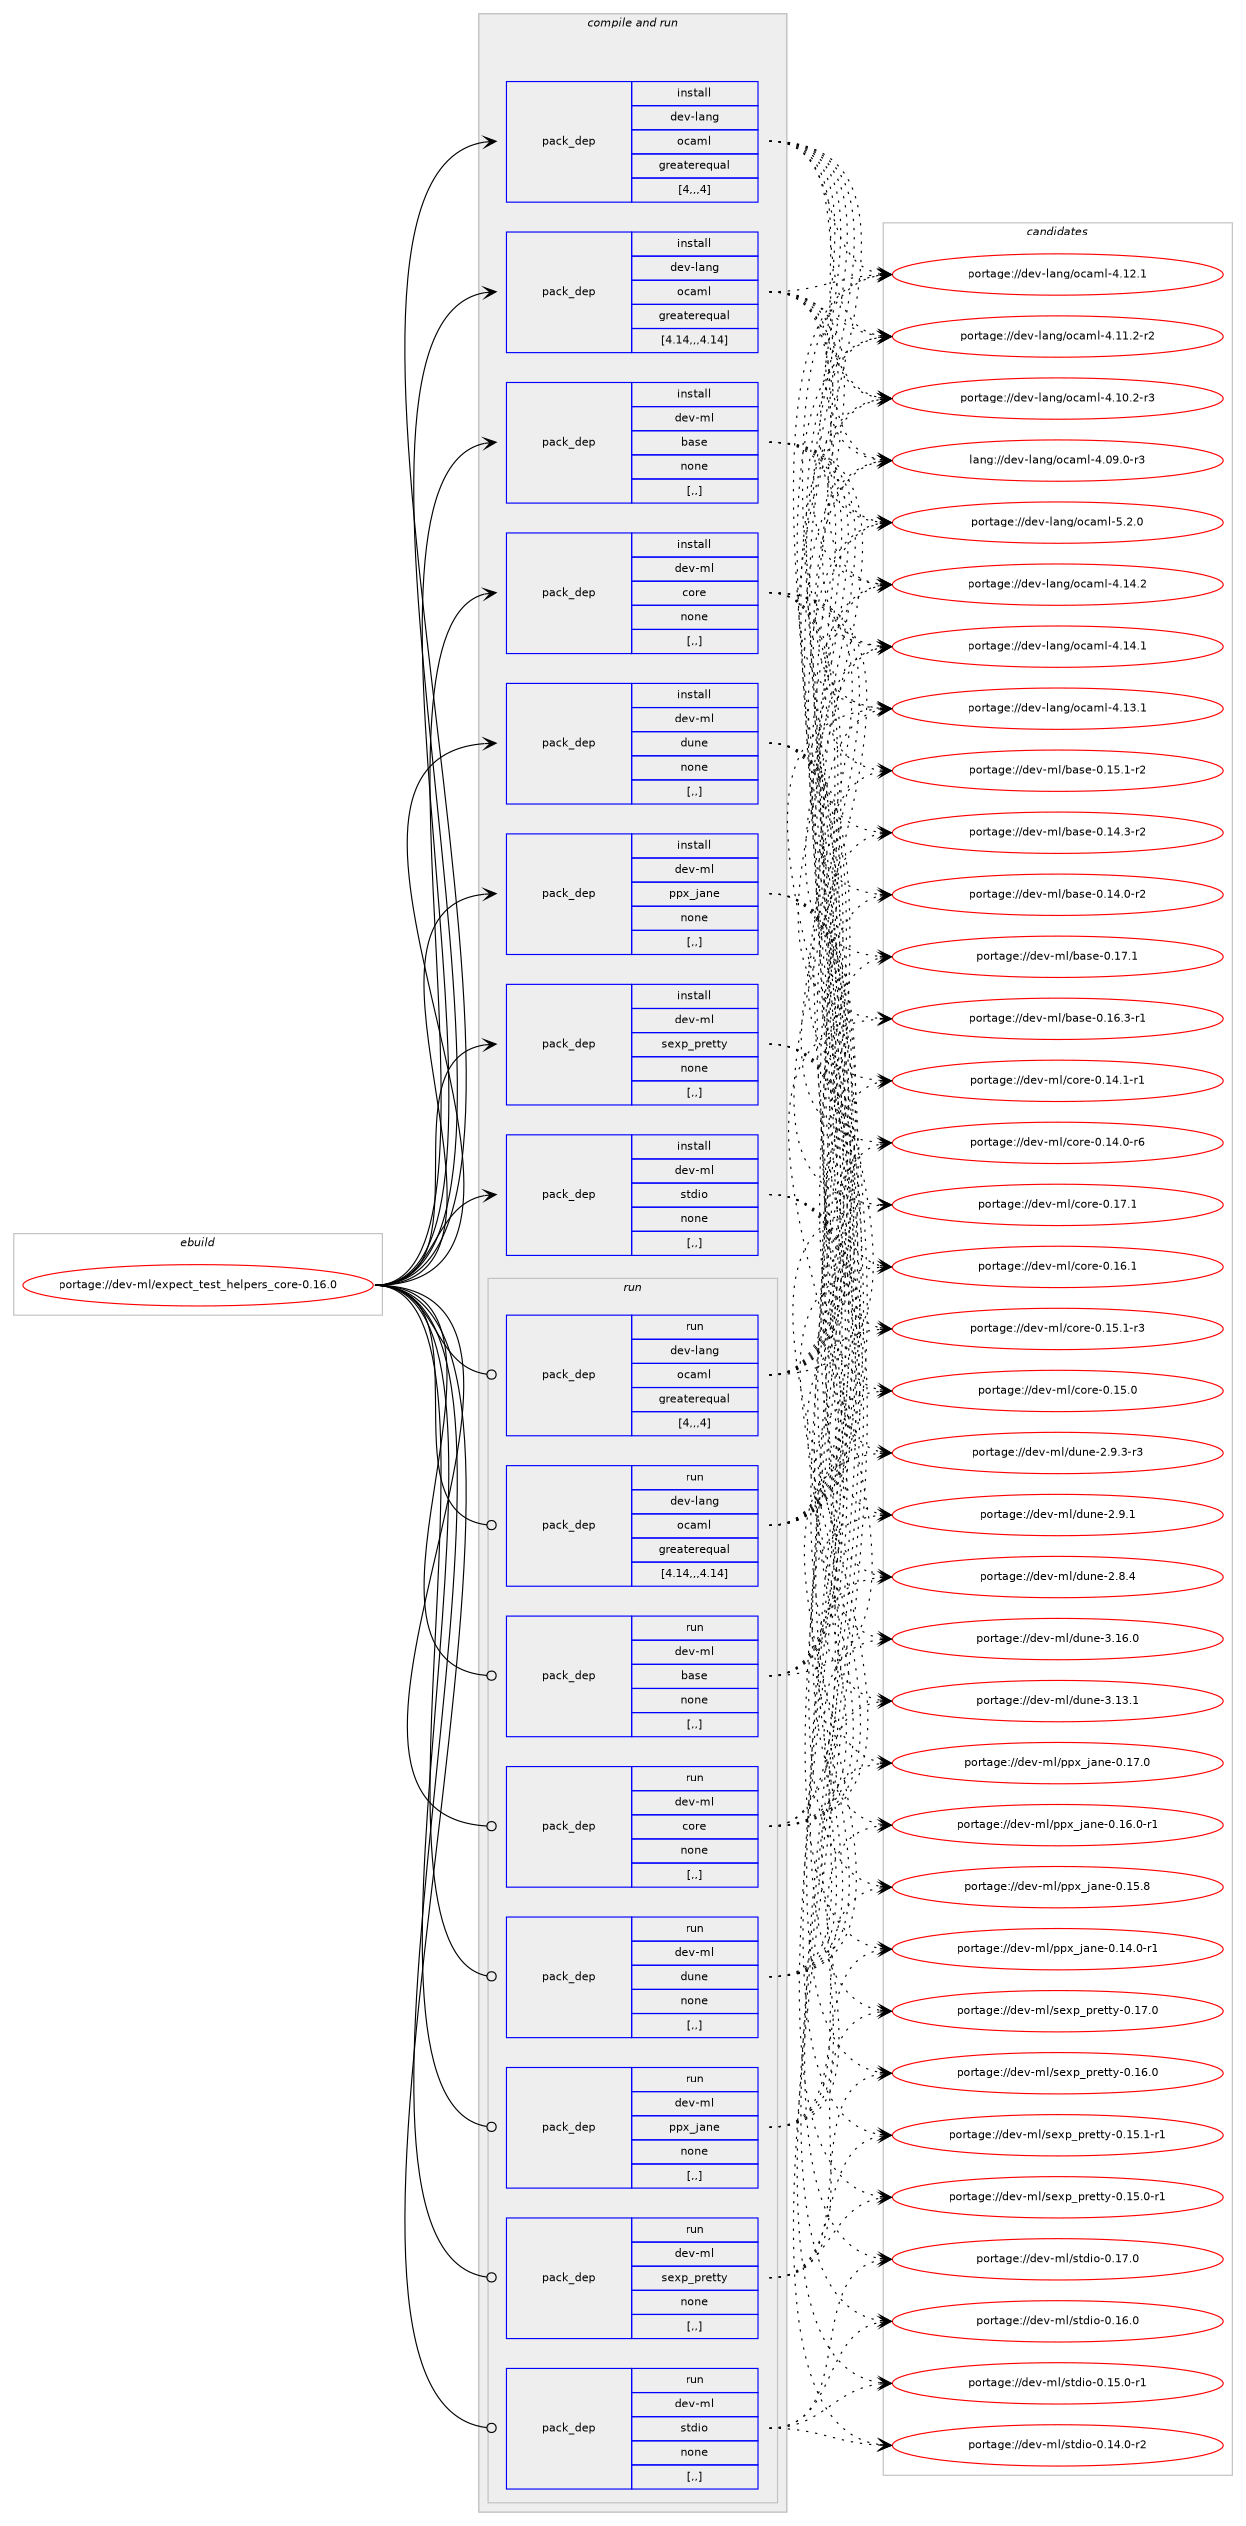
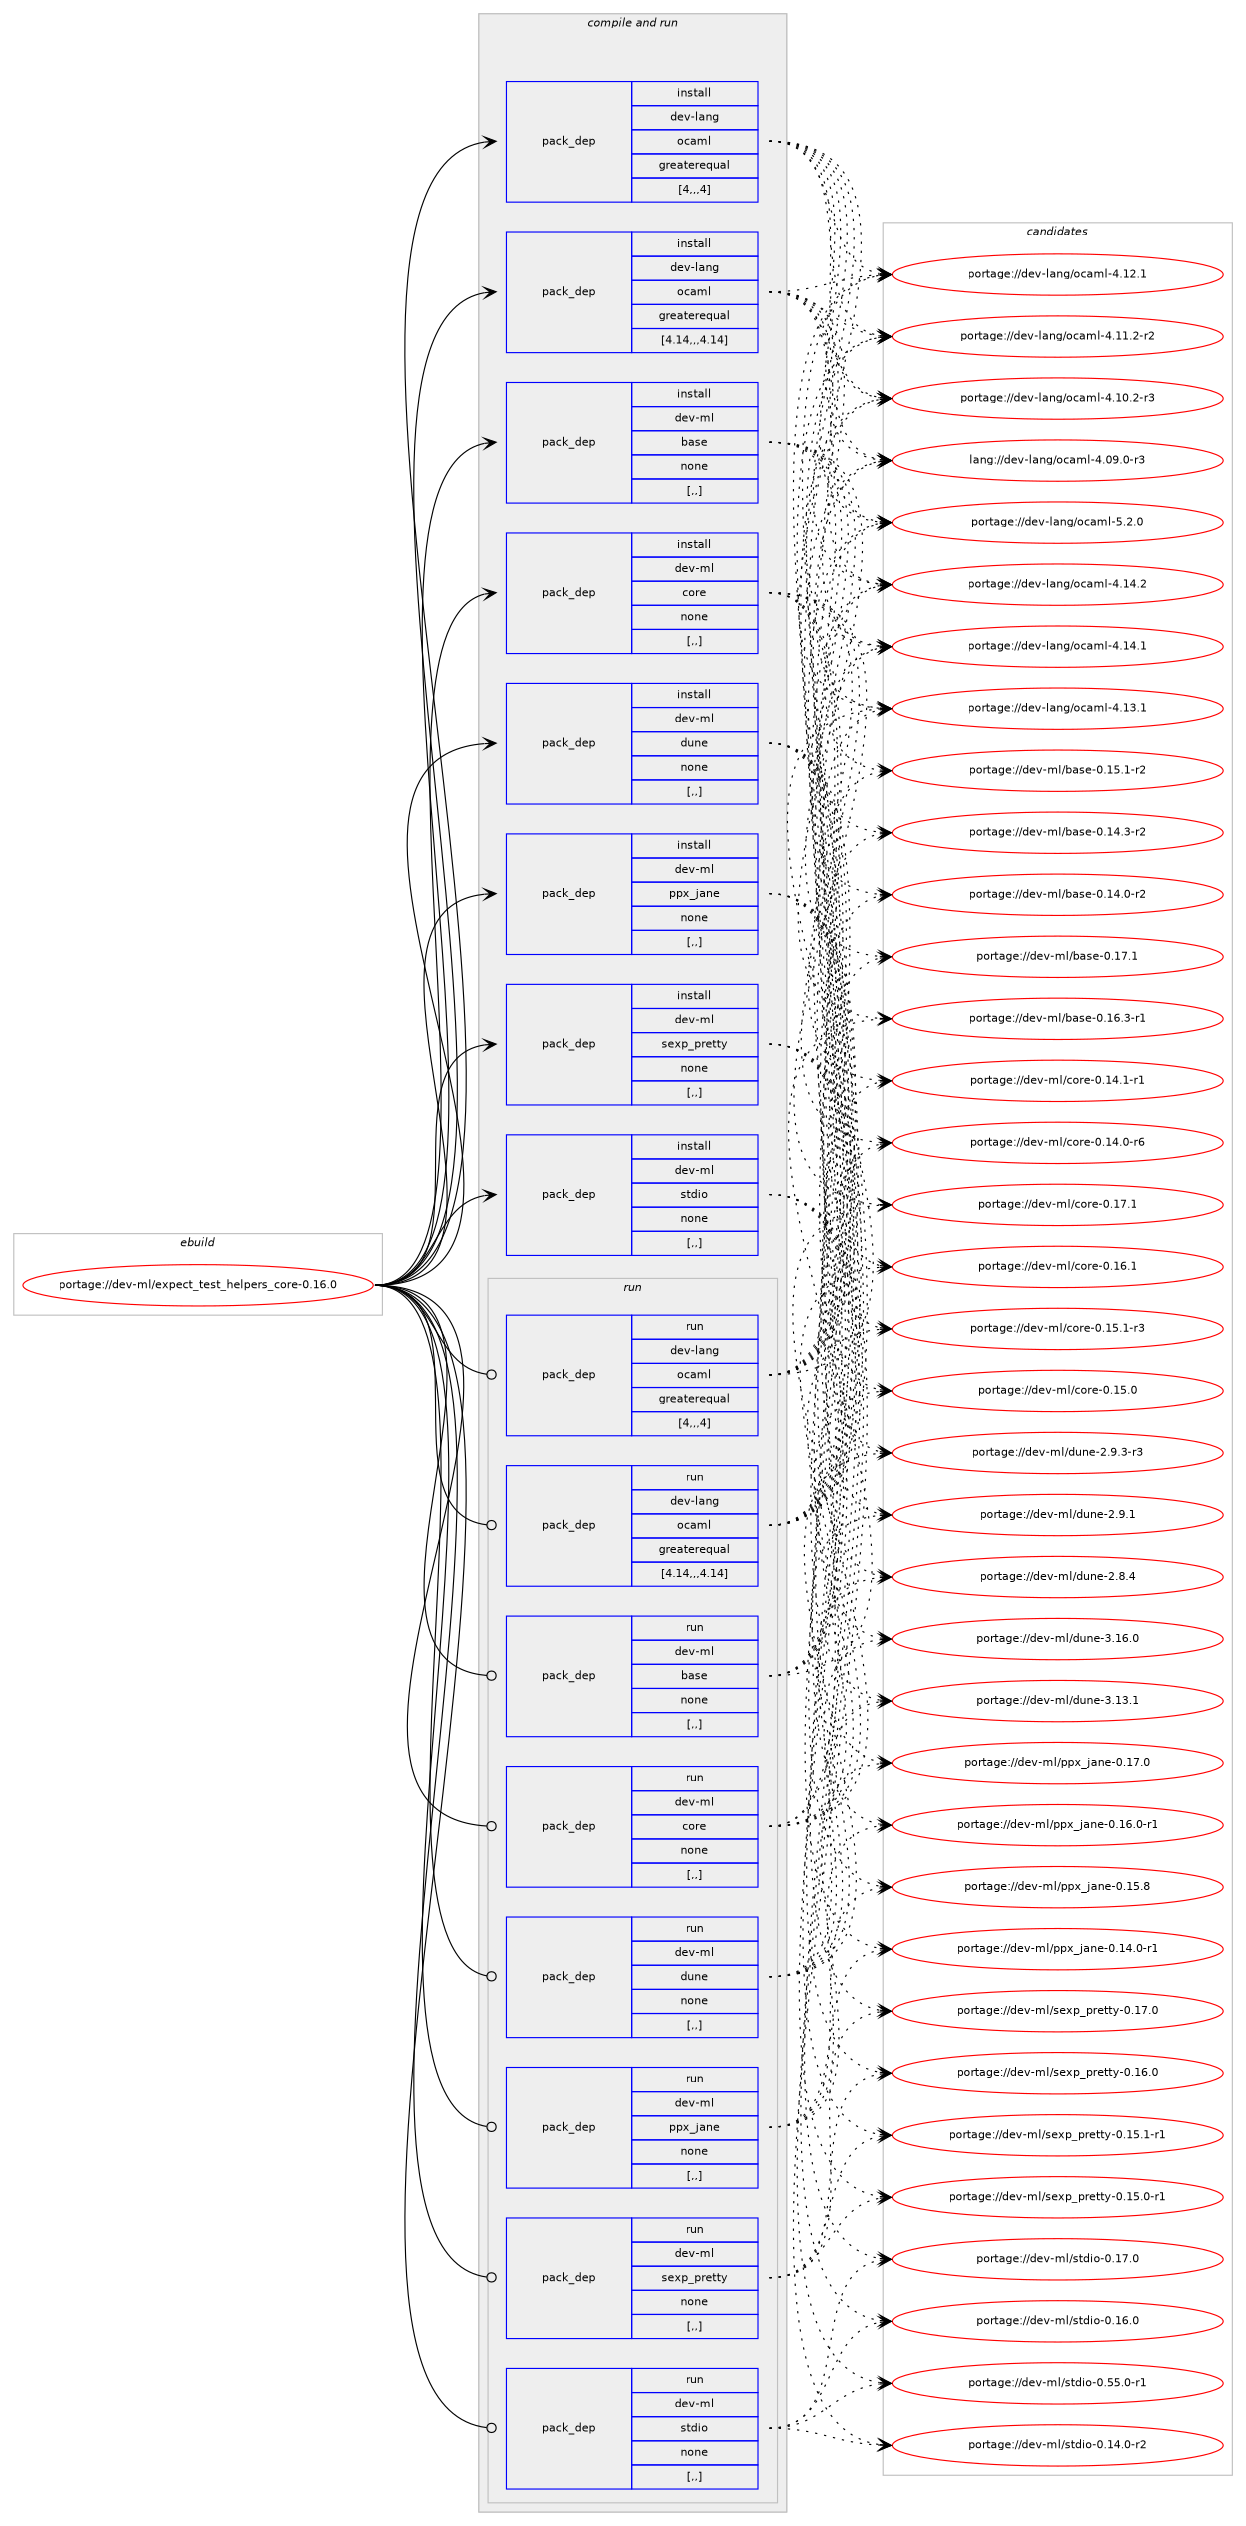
(1058, 2383) -> (1058, 2383)
